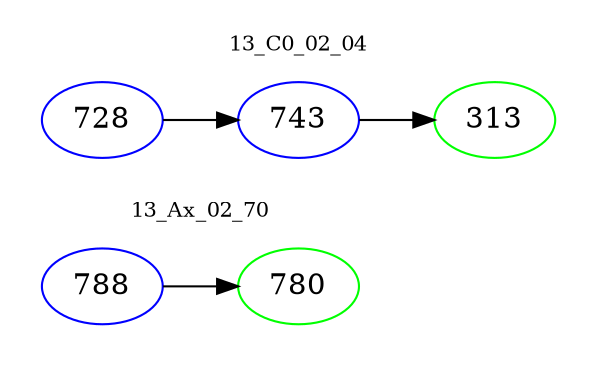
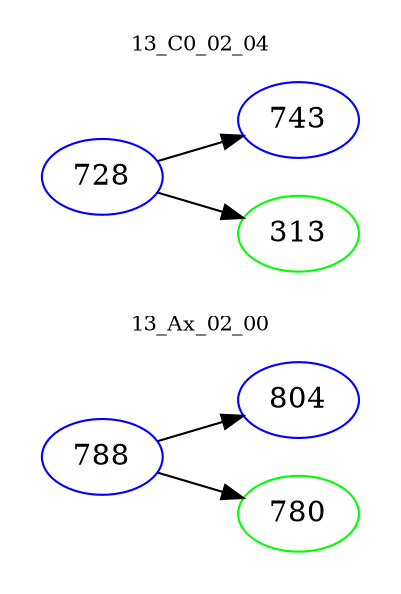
(386, 120) -> (190, 202)
(200, 212) -> (200, 325)
none -> (299, 400)
